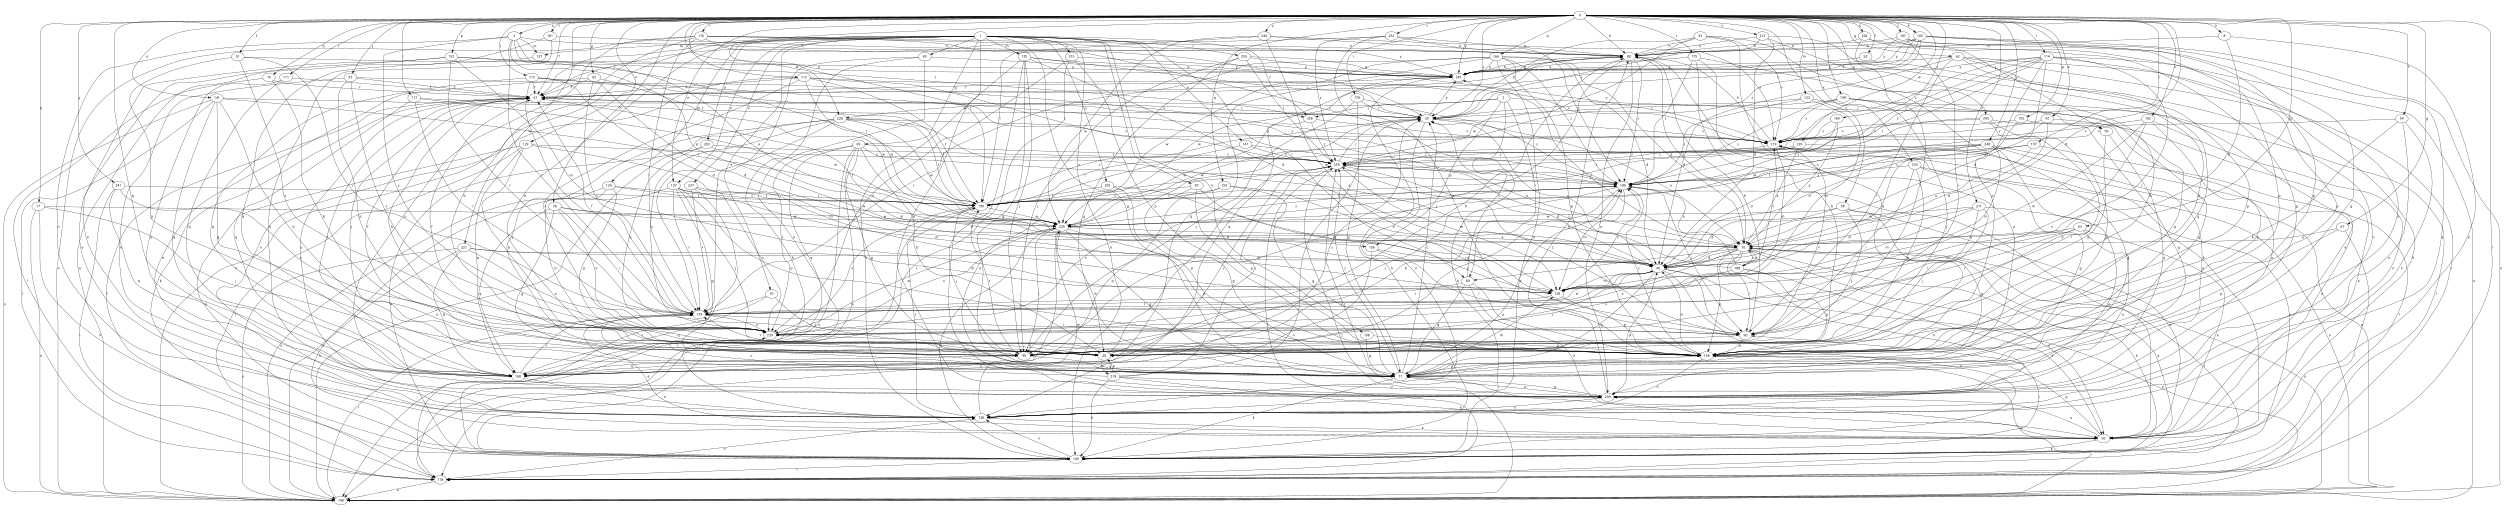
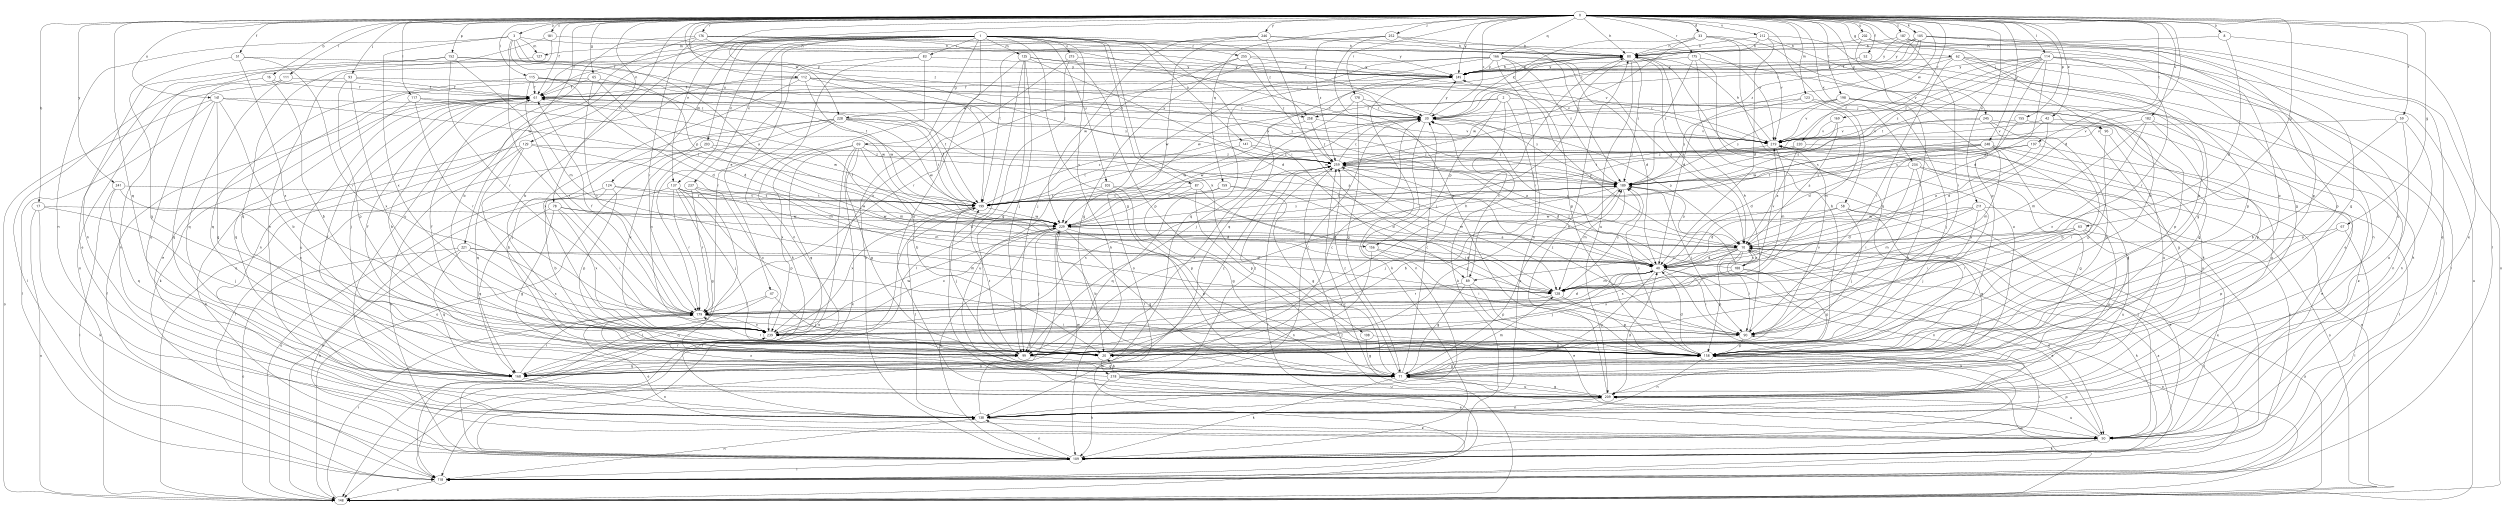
none -> (1643, 18)
(83, 127) -> (1348, 470)
